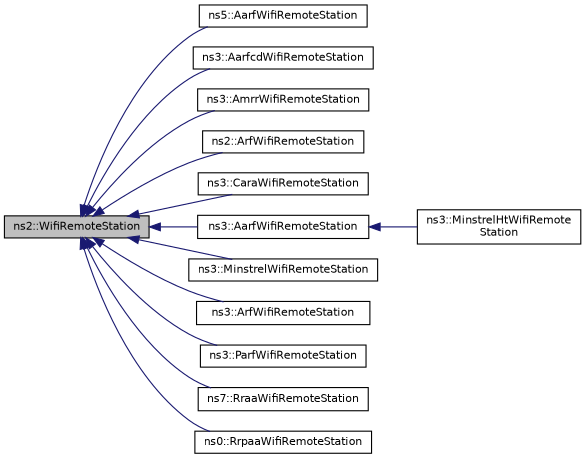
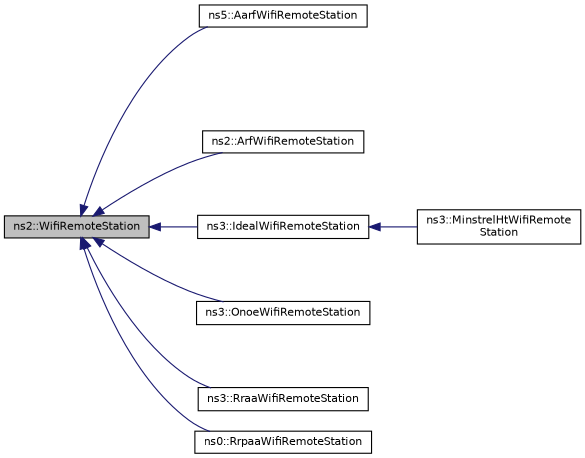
(283, 58) -> none
(283, 100) -> none
(283, 184) -> none
(283, 227) -> (283, 227)
(283, 270) -> none
(283, 313) -> (283, 313)
(283, 356) -> none
(283, 399) -> (283, 399)
